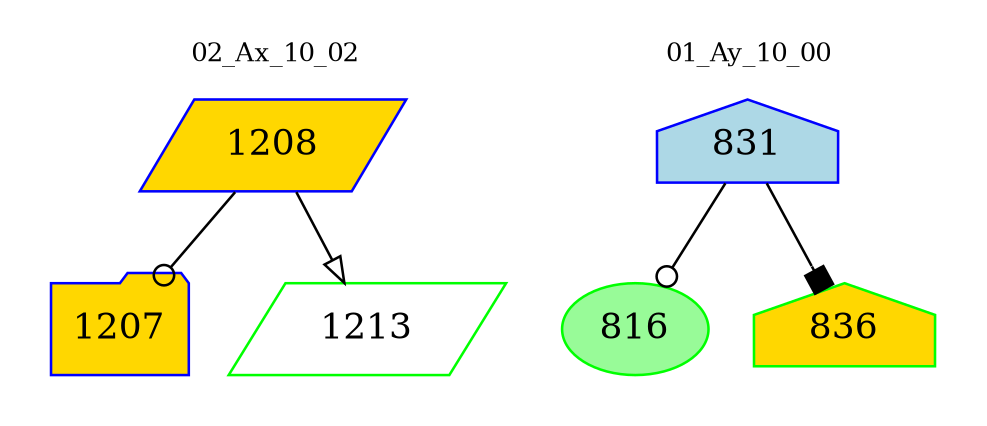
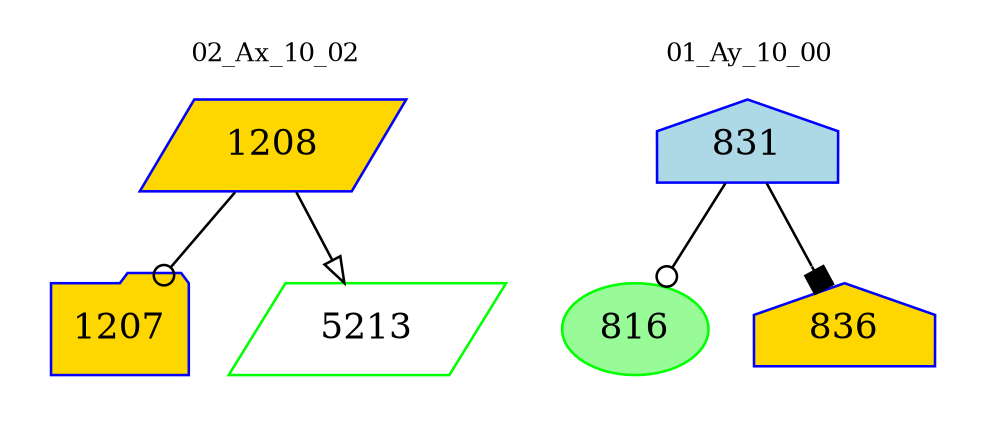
(367, 329) -> (367, 329)
(845, 329) -> (845, 329)
